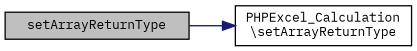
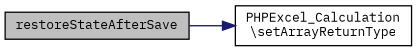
(97, 26) -> (97, 26)
